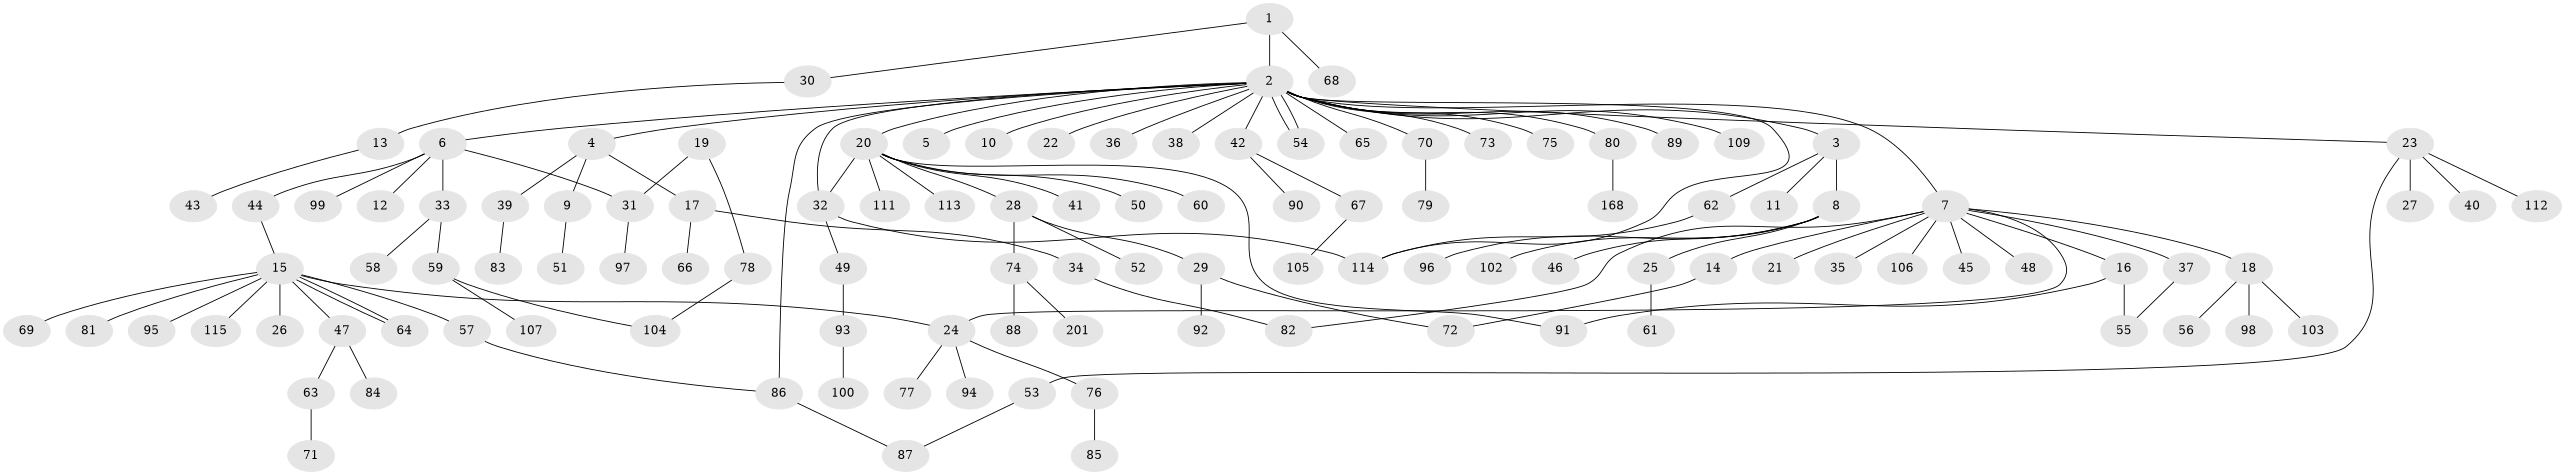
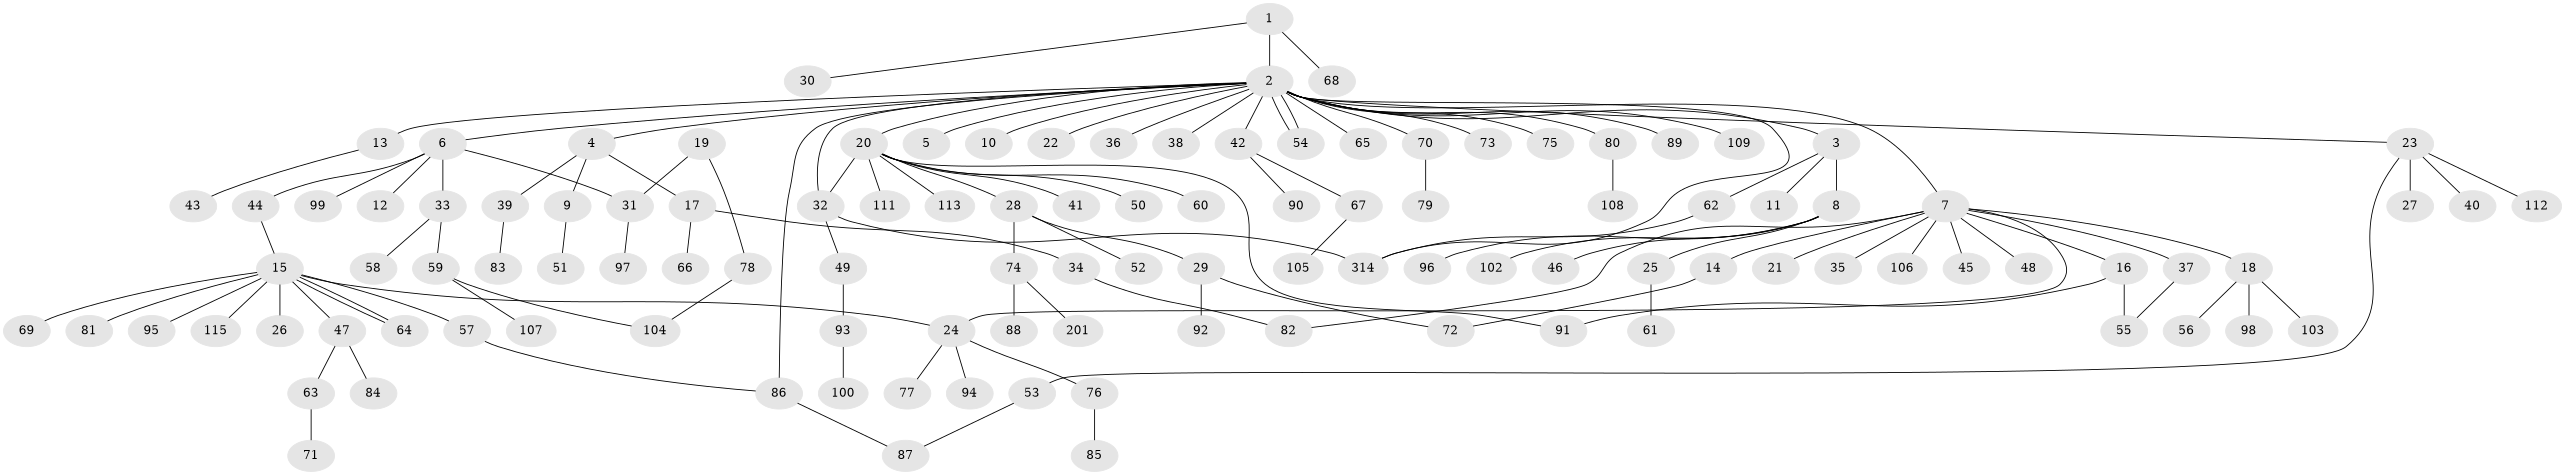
(589, 95) -> (821, 99)
(1613, 206) -> (1613, 206)
(1363, 269) -> (1363, 269)
